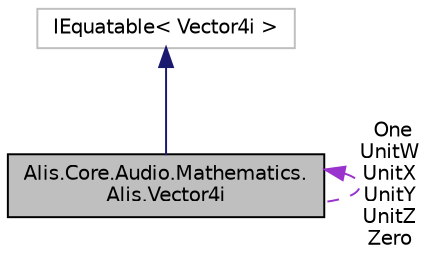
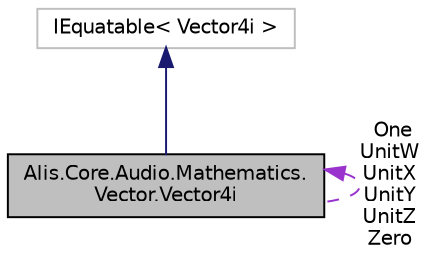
(166, 186) -> (166, 186)
